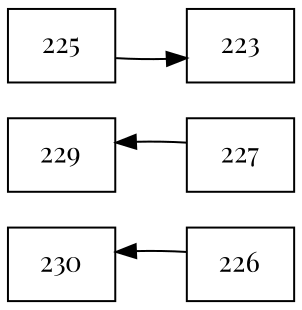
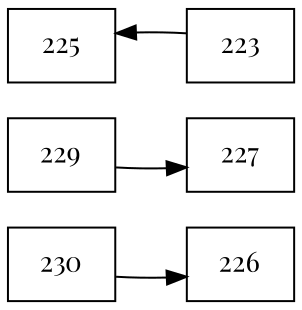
(141, 59) -> (161, 32)
(161, 142) -> (141, 168)
(161, 251) -> (141, 278)
